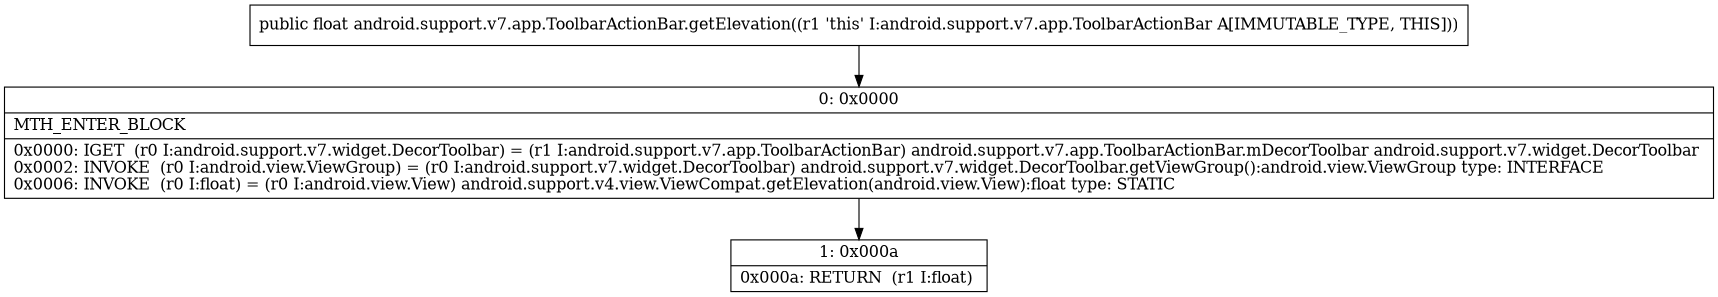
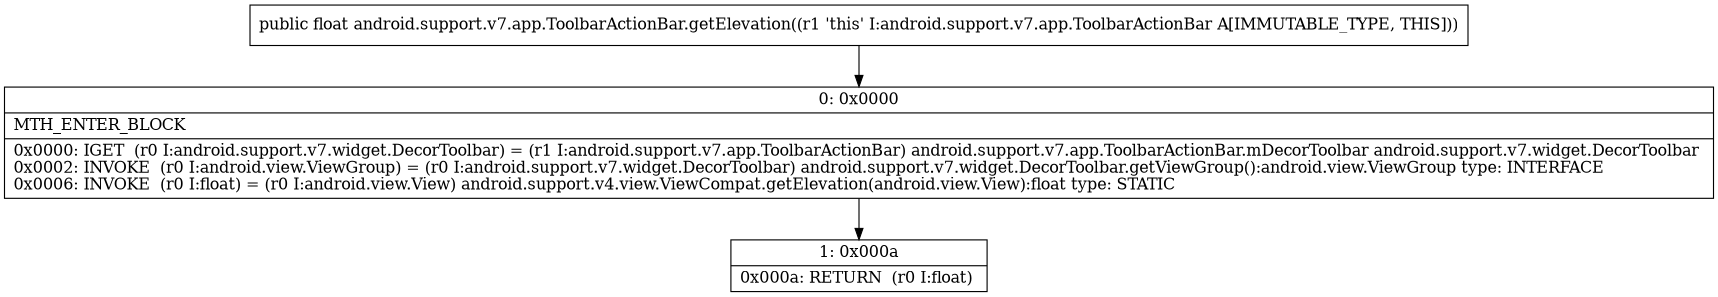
(859, 278) -> (859, 278)
